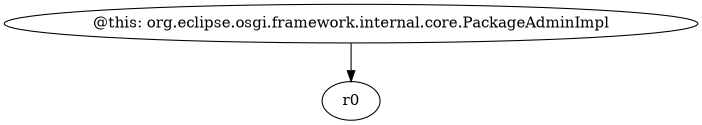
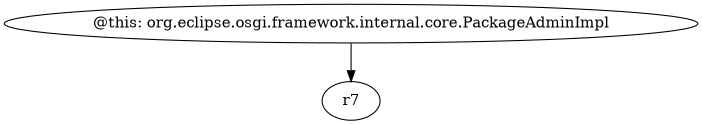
(351, 101) -> (351, 101)
